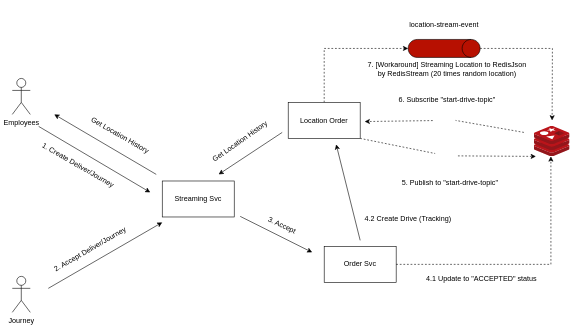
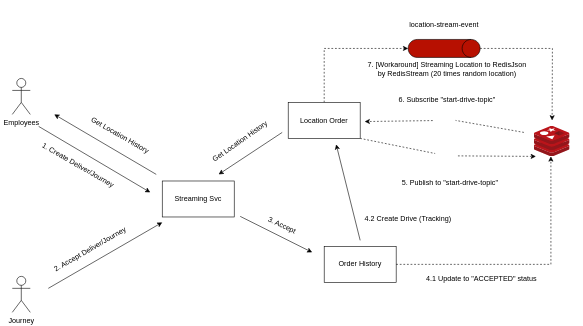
(360, 264) -> (360, 264)
